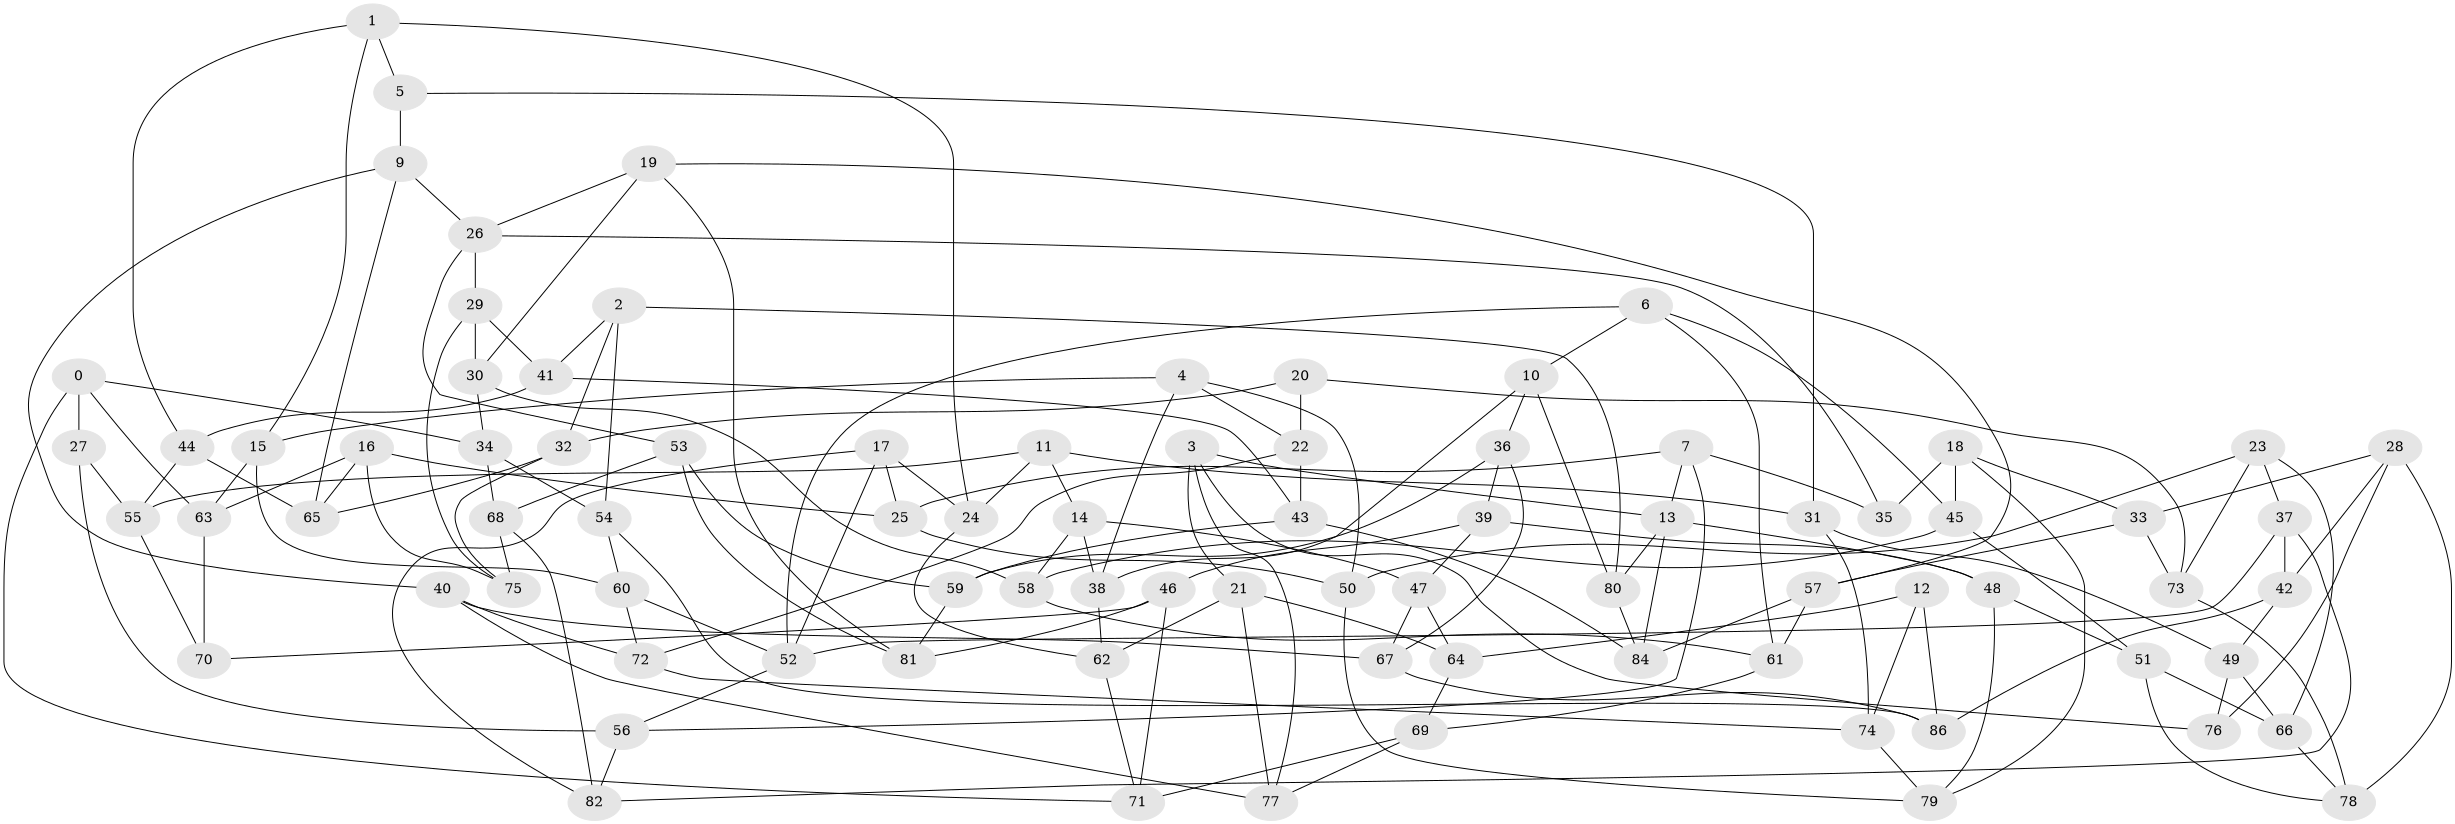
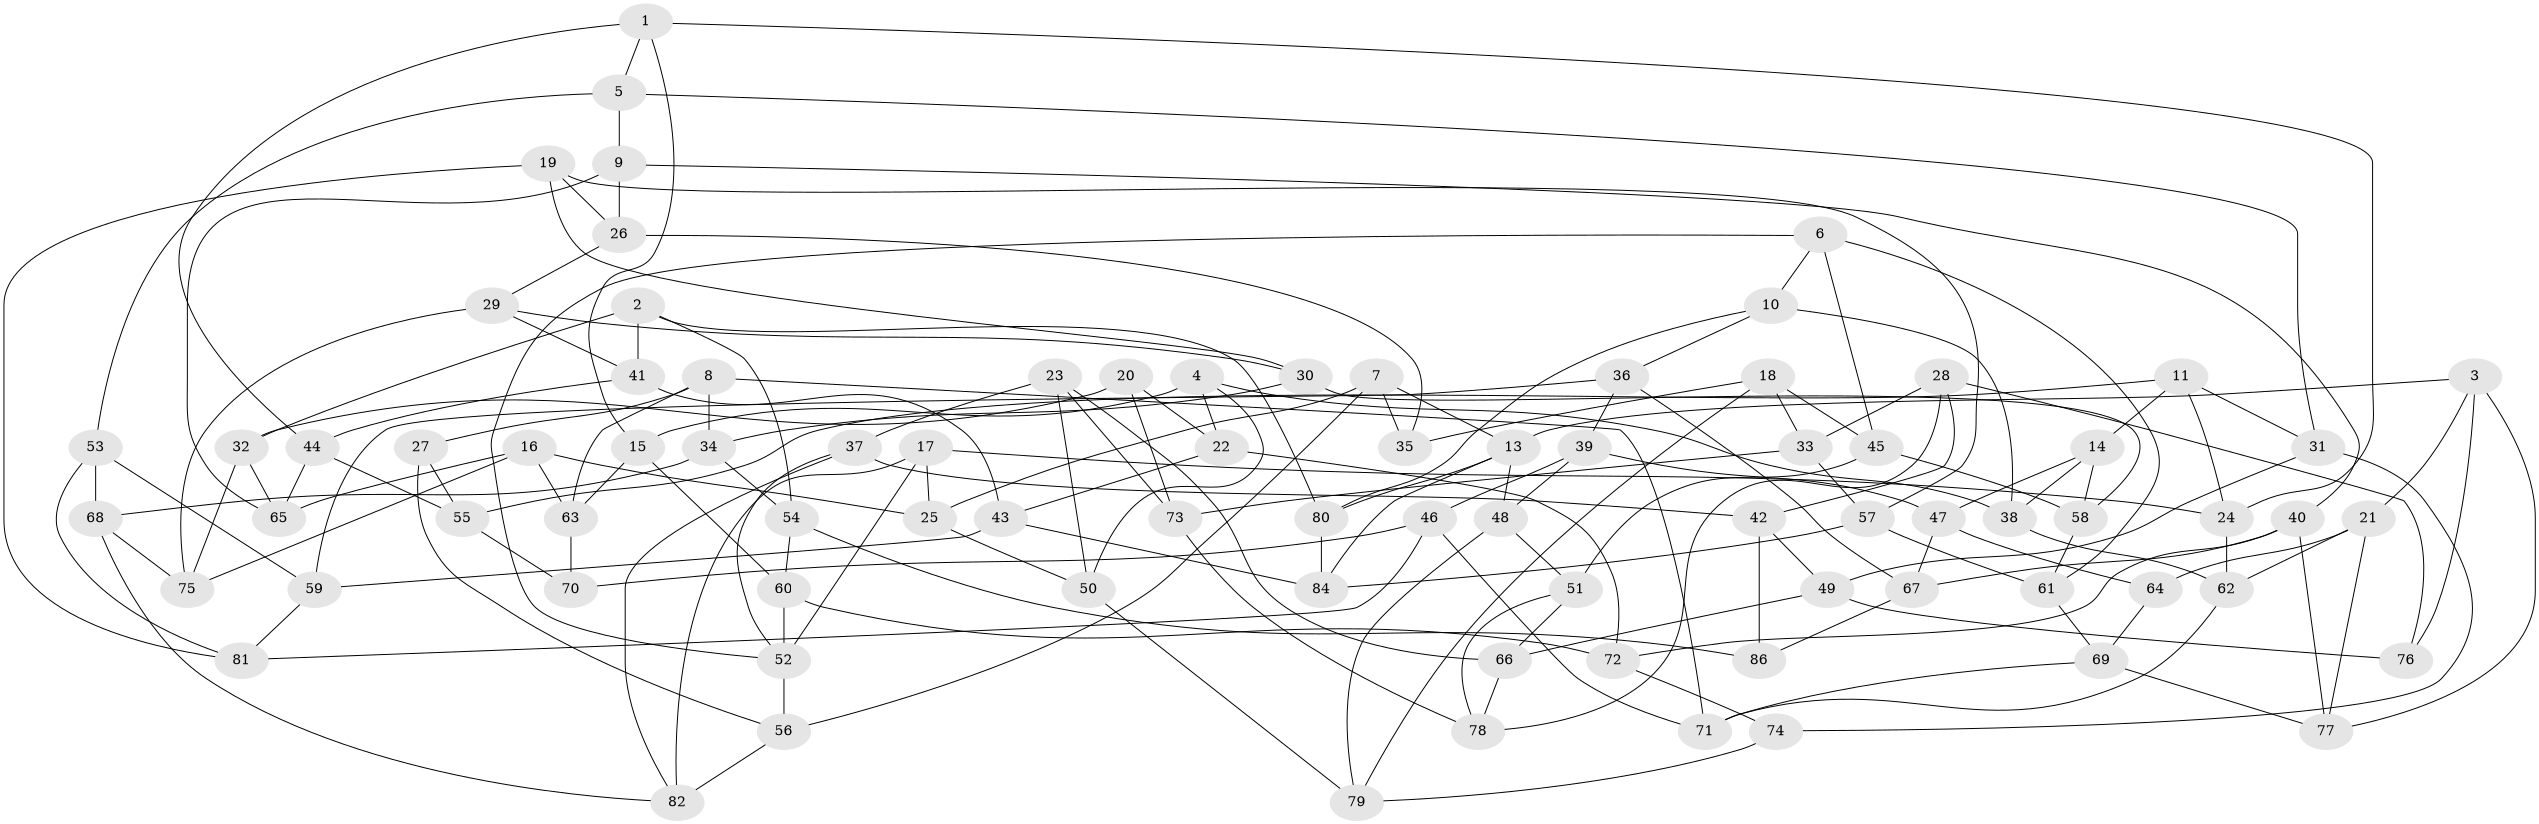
(79, 377) -> (709, 377)
(452, 398) -> (271, 165)
(1922, 590) -> none
